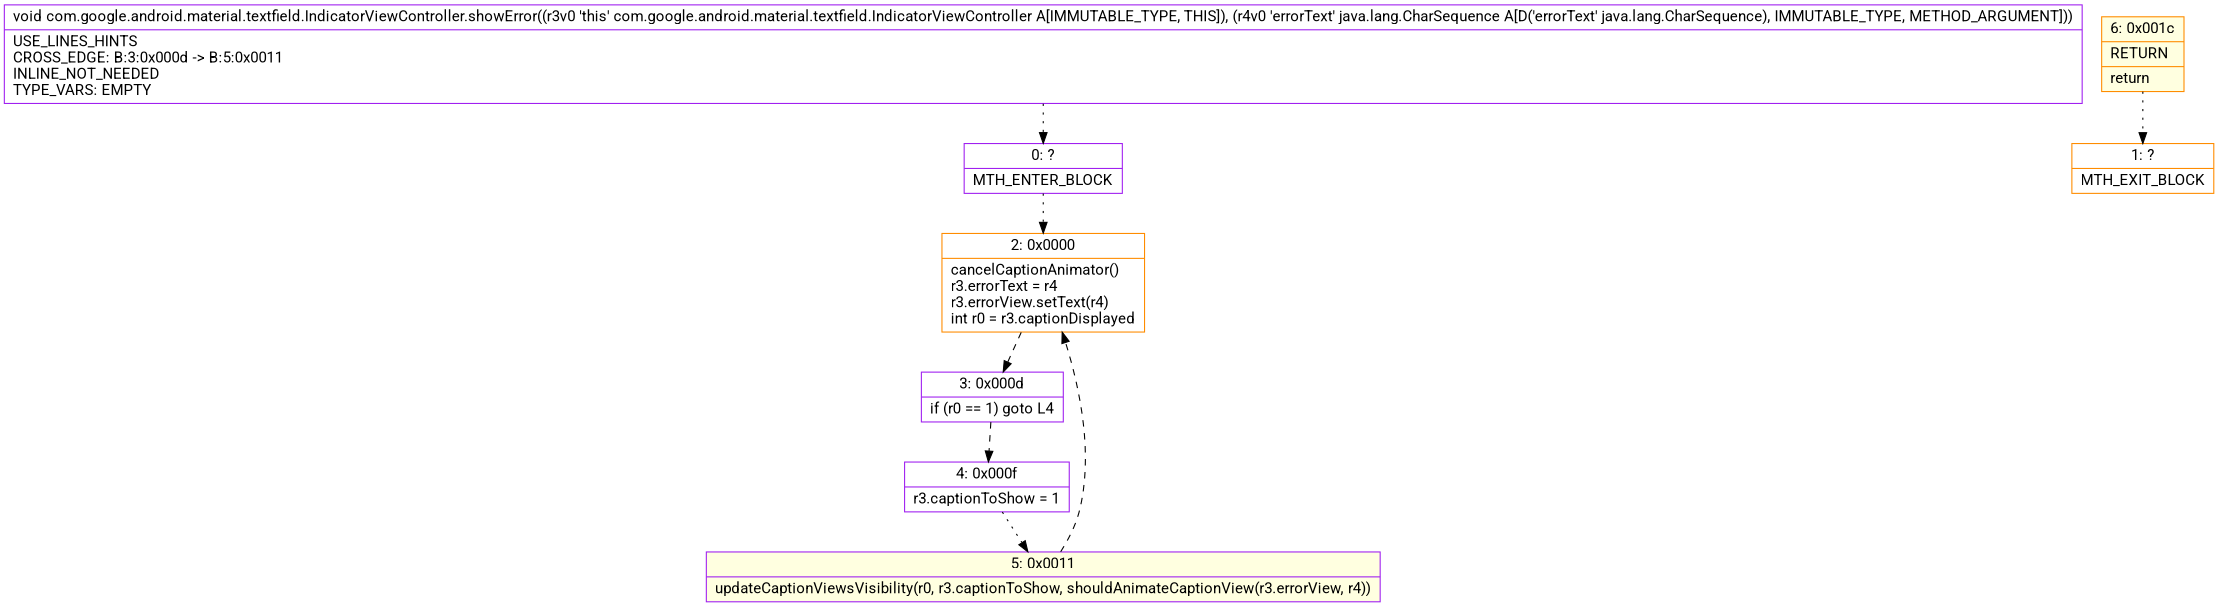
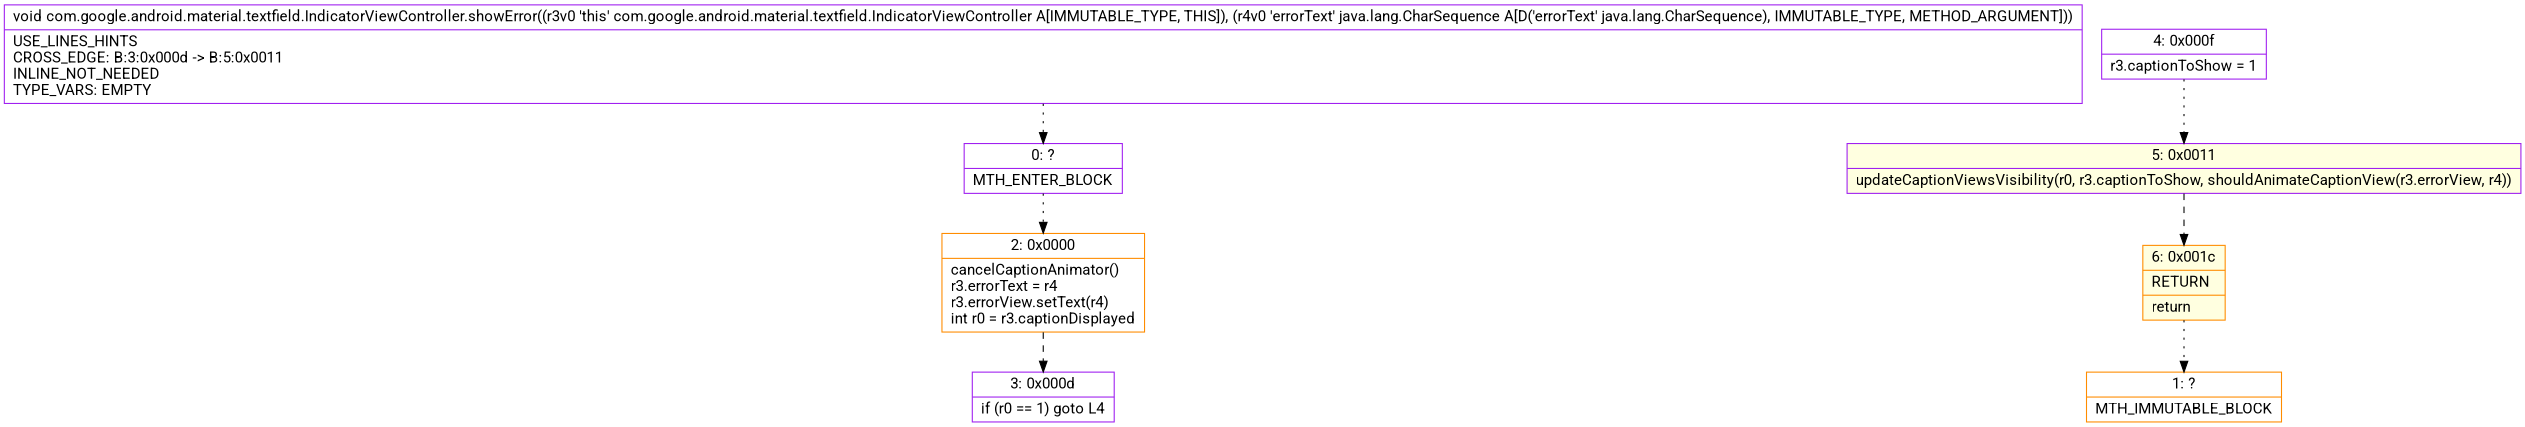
(2143, 180) -> (2184, 409)
(990, 437) -> none
(1085, 449) -> (2184, 214)
